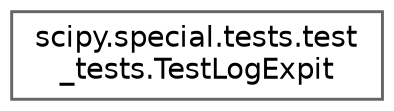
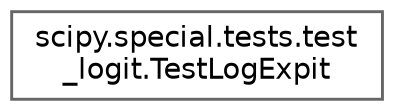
(197, 55) -> (197, 55)
